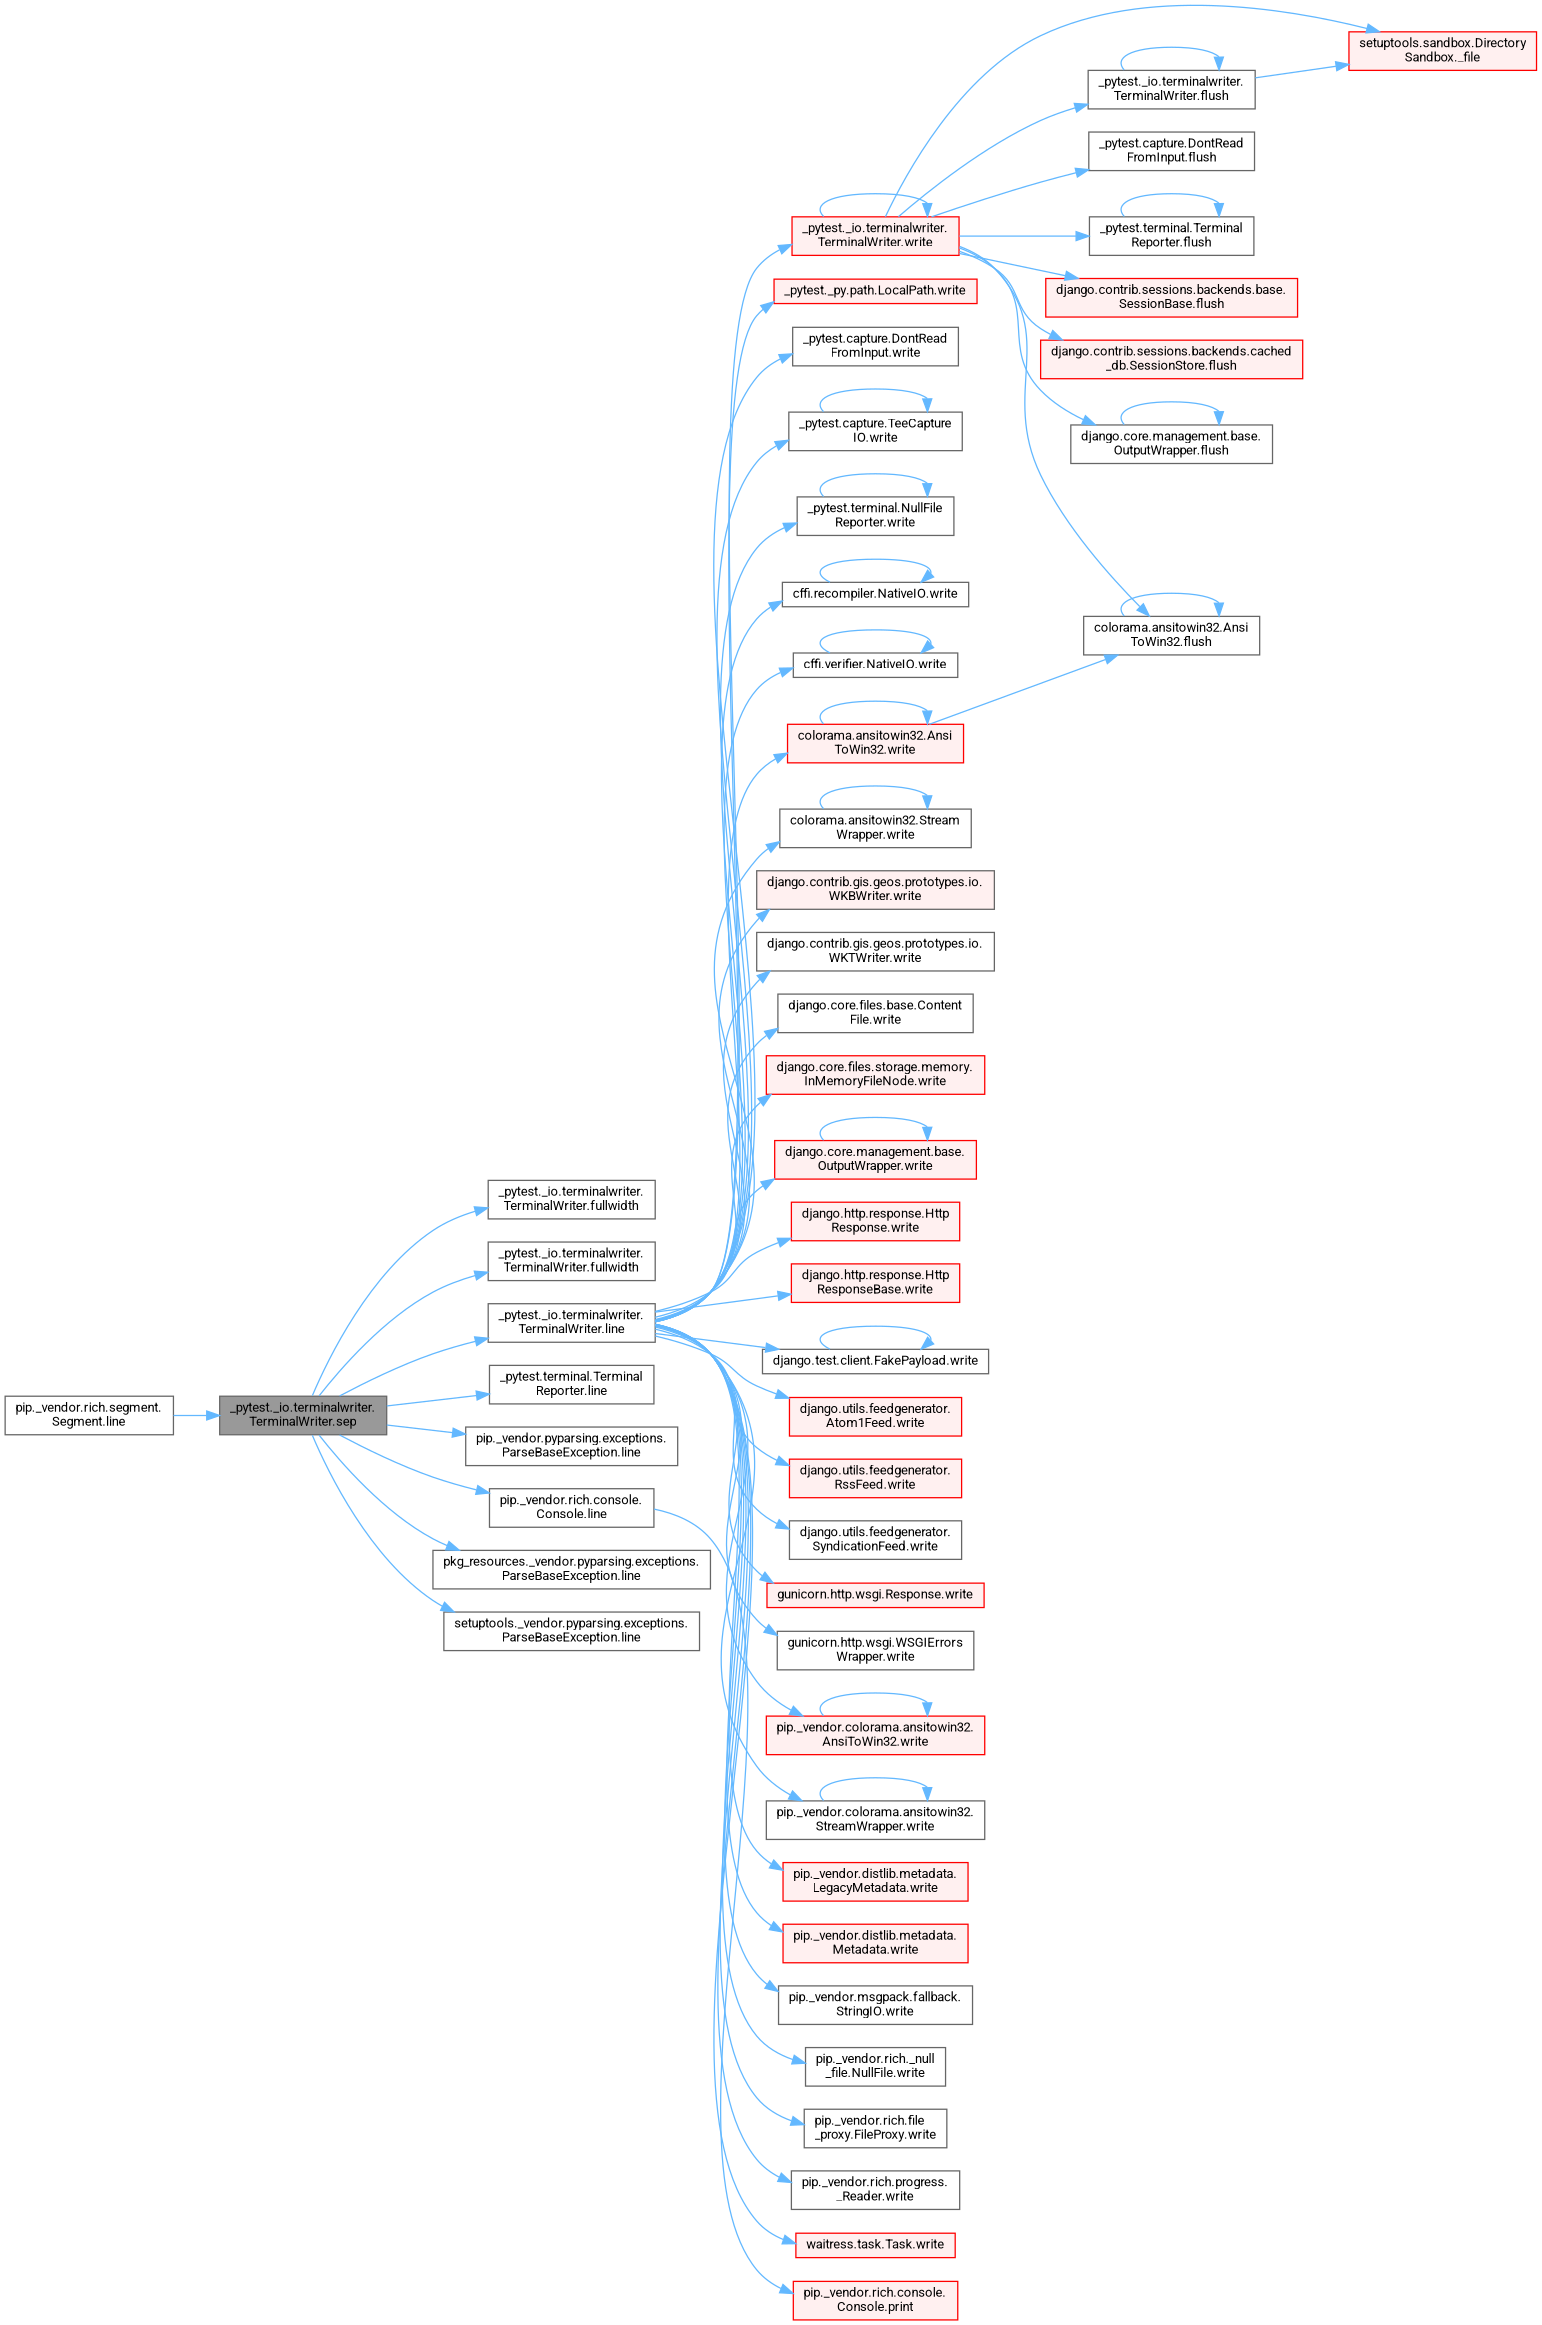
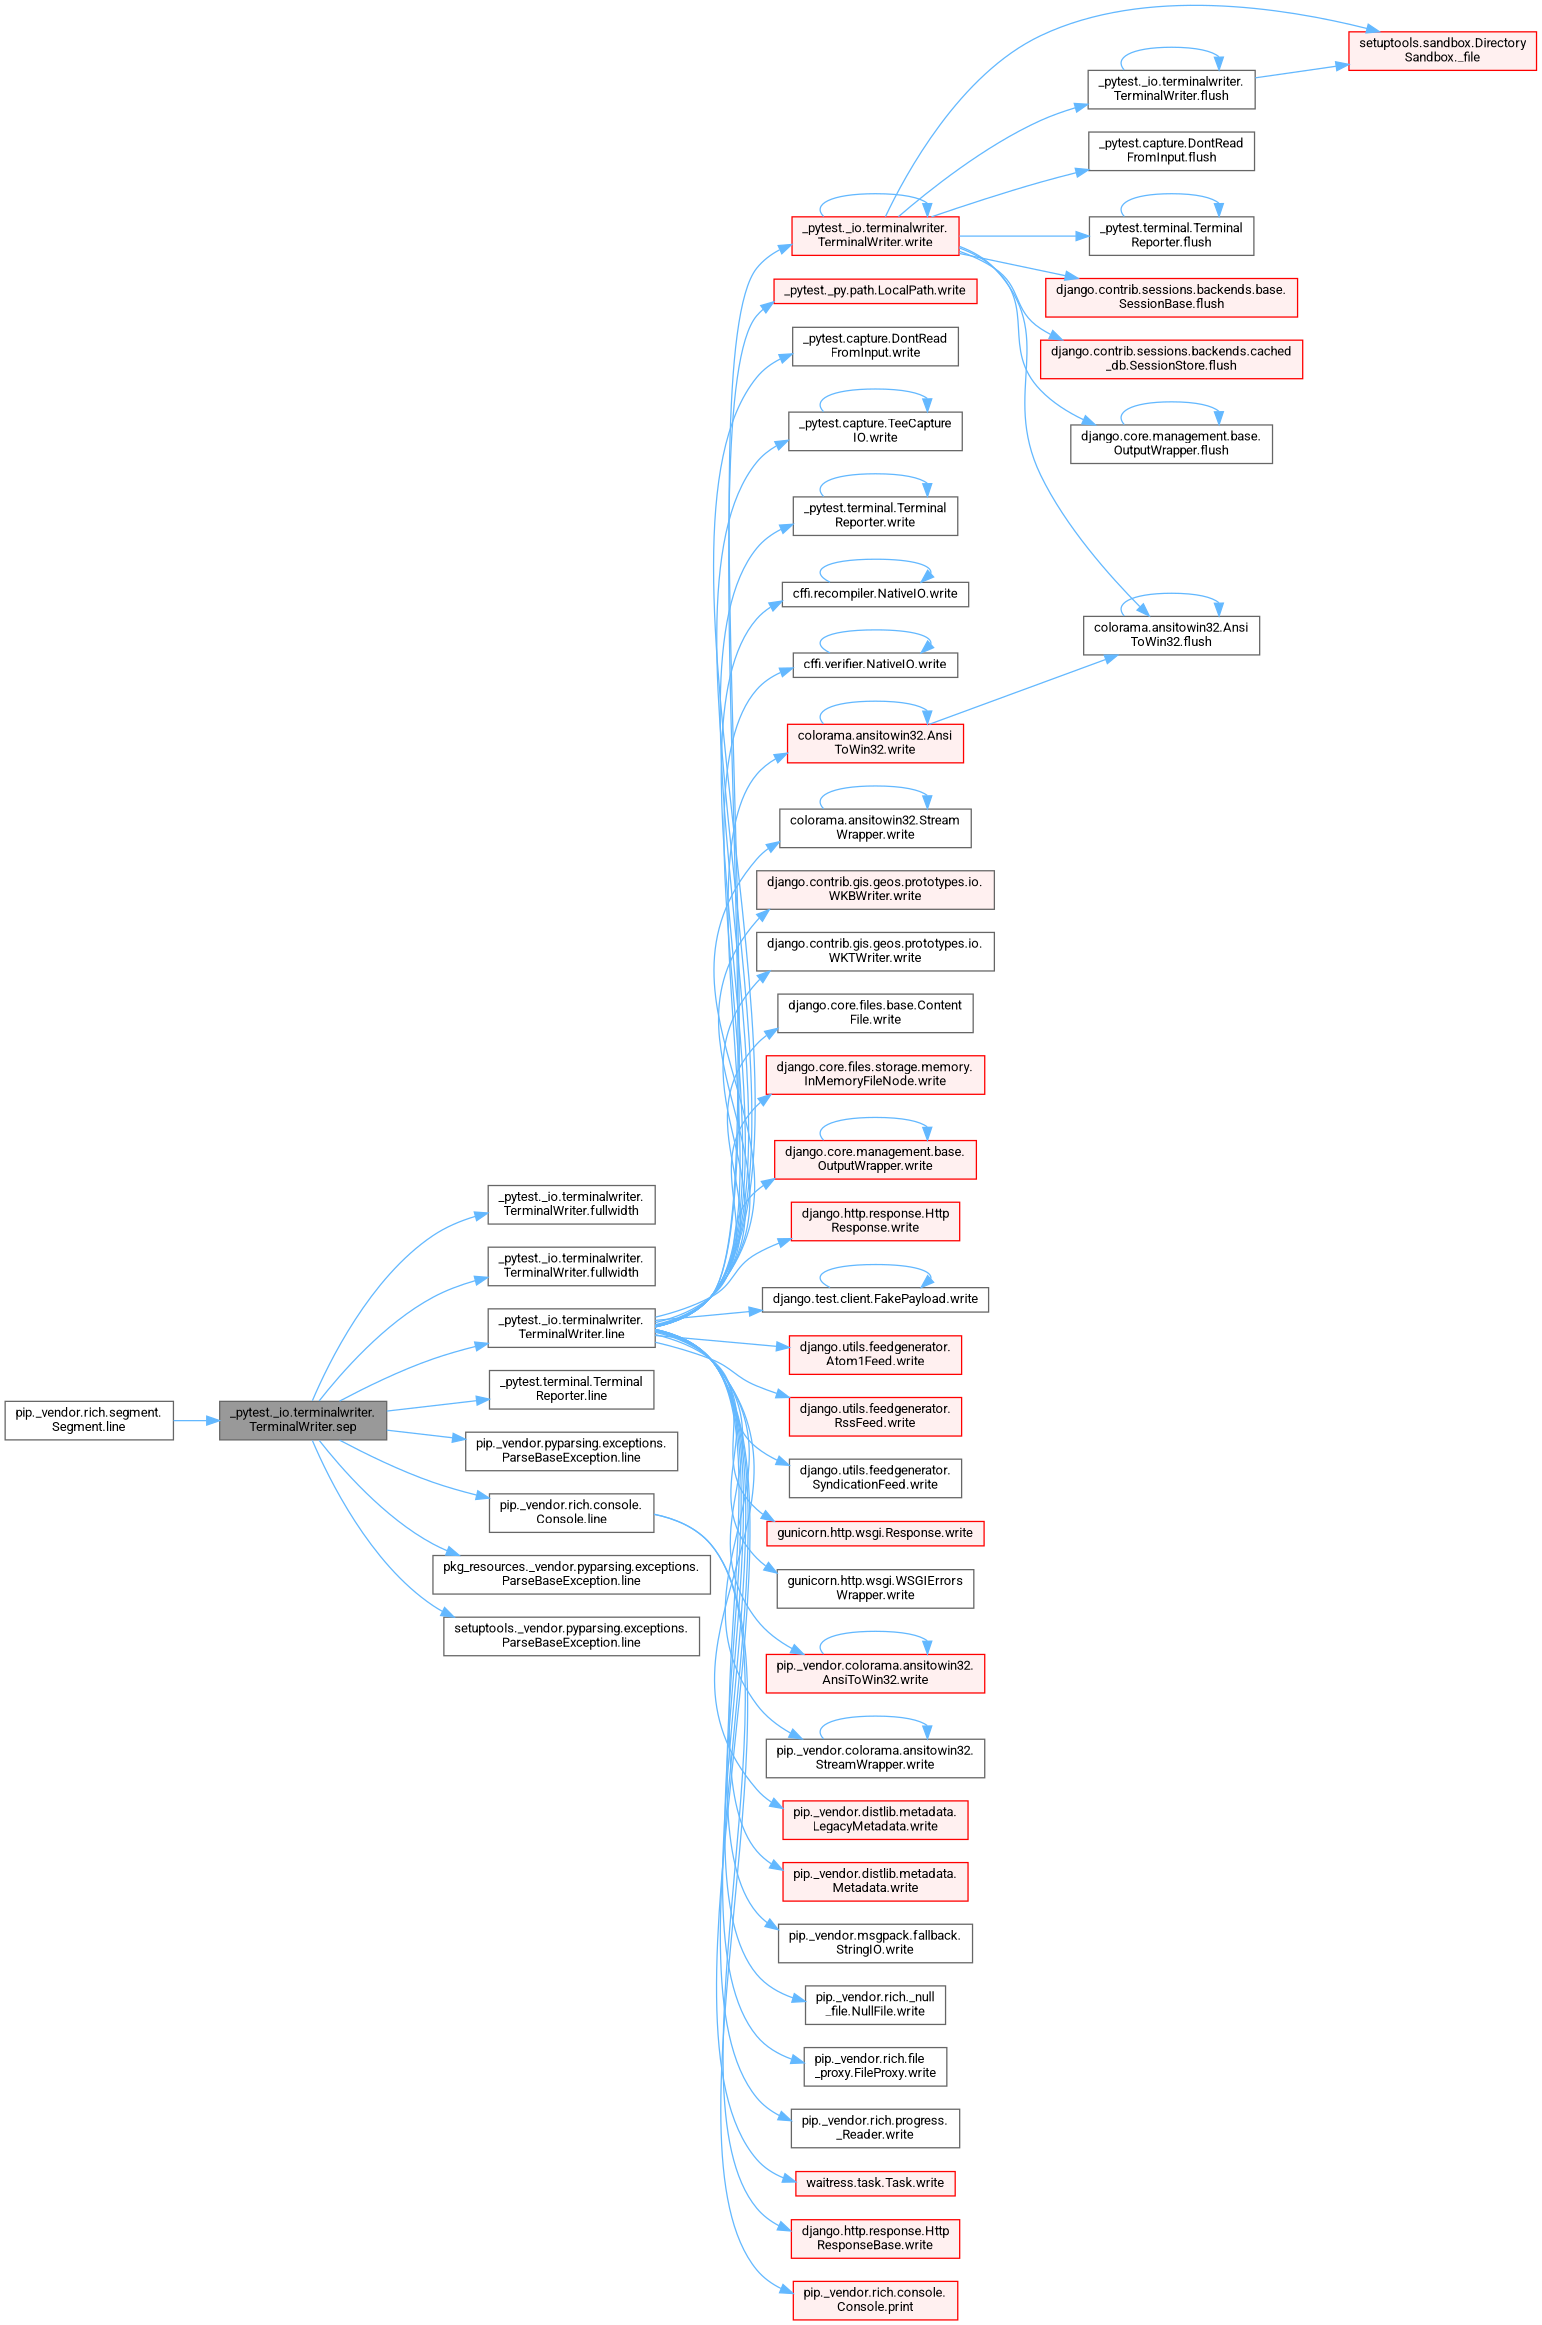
(876, 516) -> (876, 516)
(717, 1304) -> (736, 1858)
